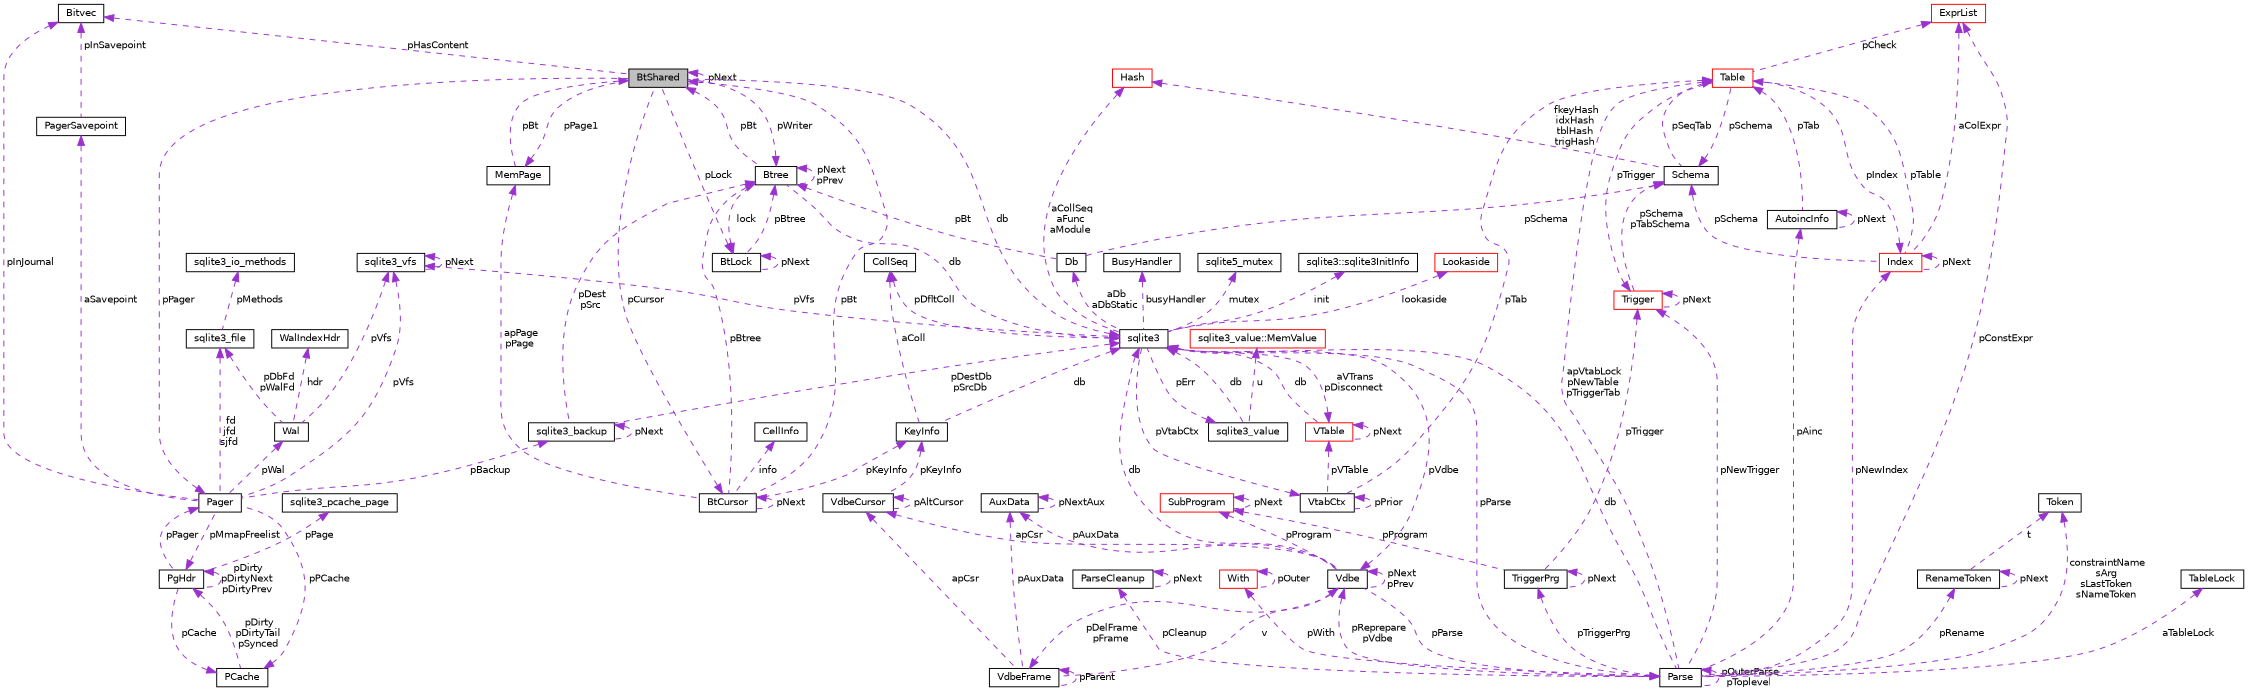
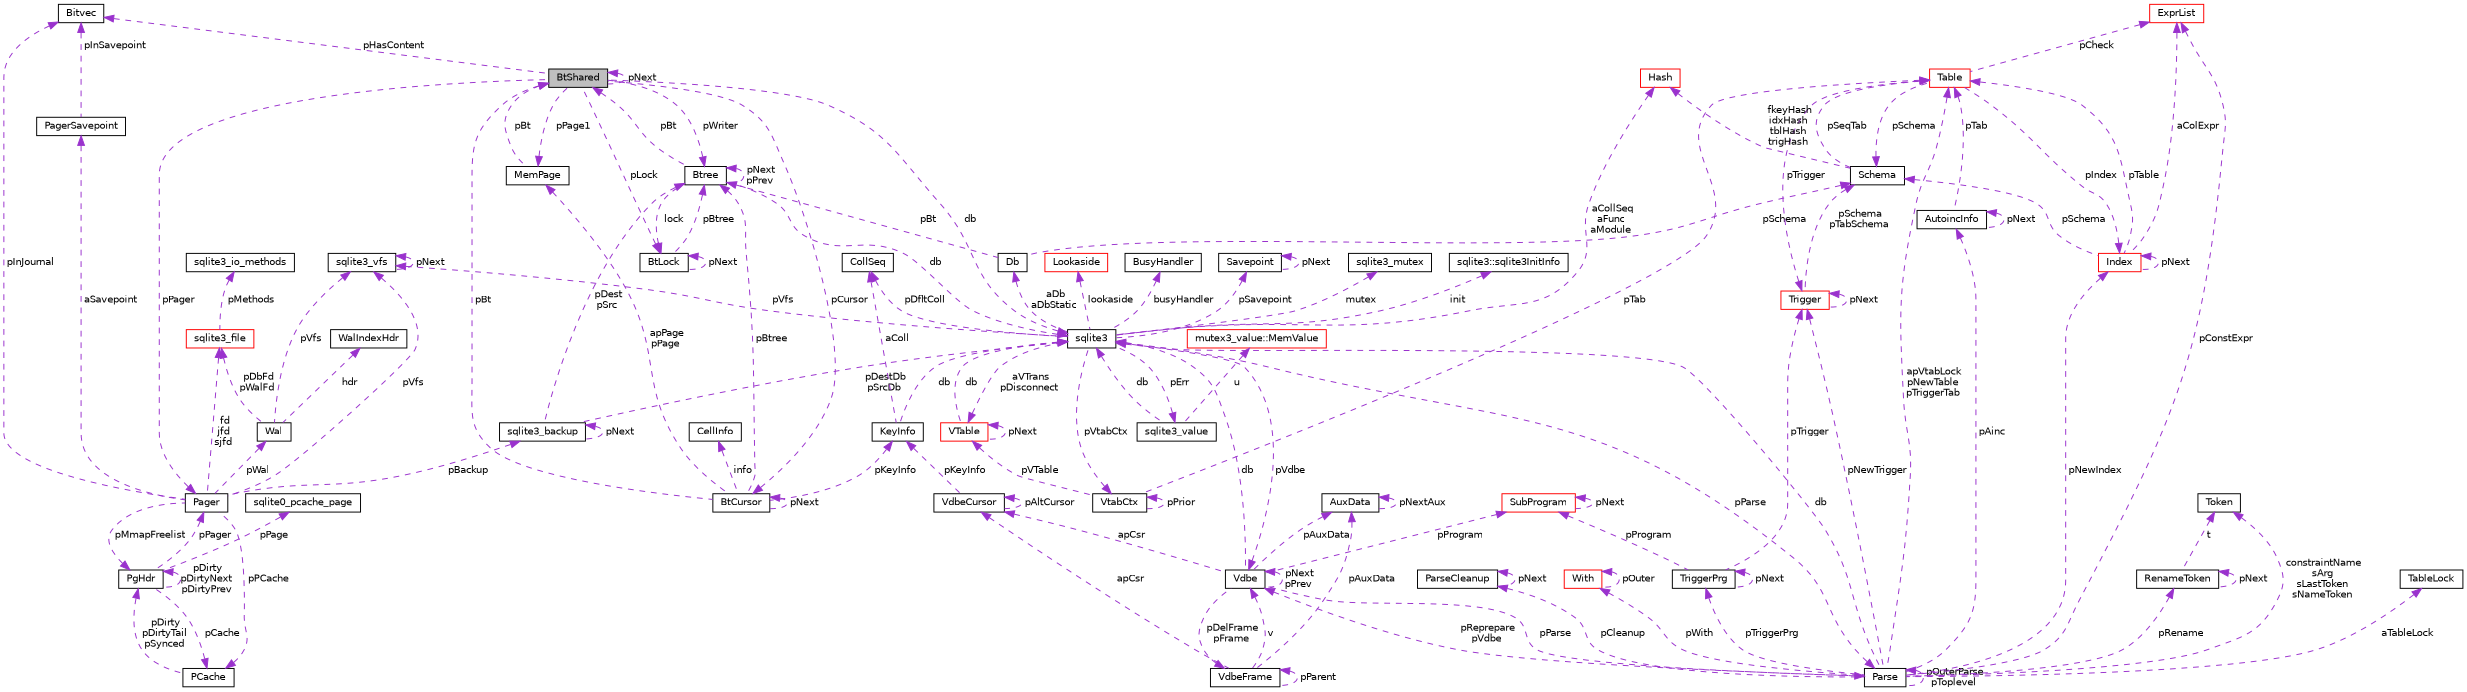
(1239, 263) -> (1390, 263)
none -> (1250, 263)
(220, 339) -> (220, 339)
(1258, 339) -> (1257, 339)
(340, 503) -> (303, 503)
